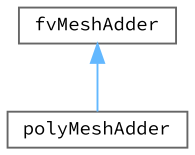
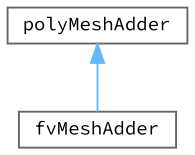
(97, 87) -> (97, 87)
